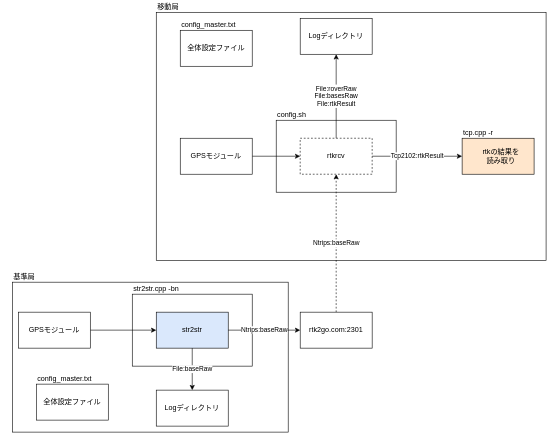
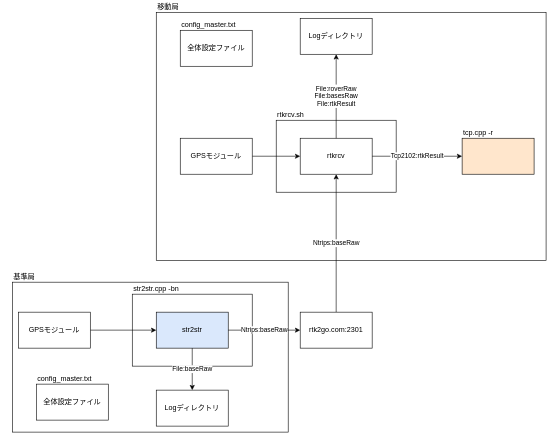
(294, 114) -> (295, 114)
(336, 156) -> (336, 156)
(501, 156) -> none
(336, 245) -> (336, 245)
